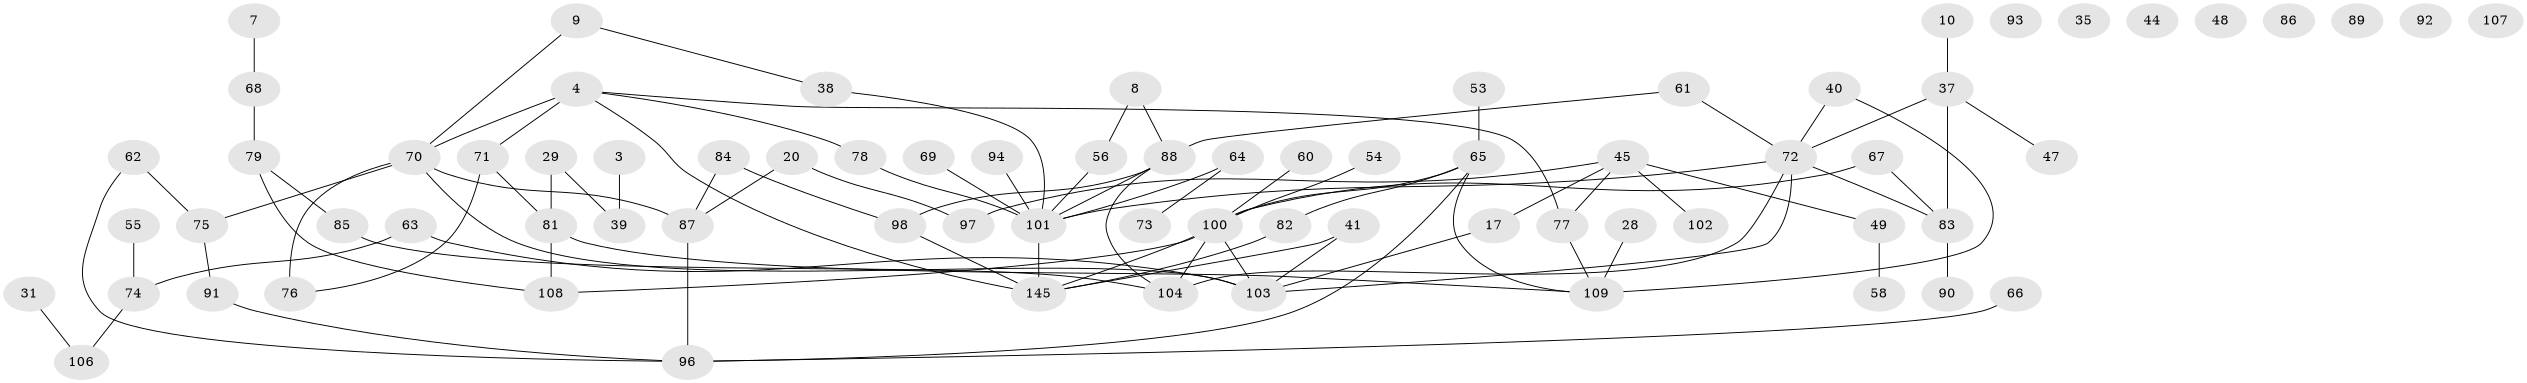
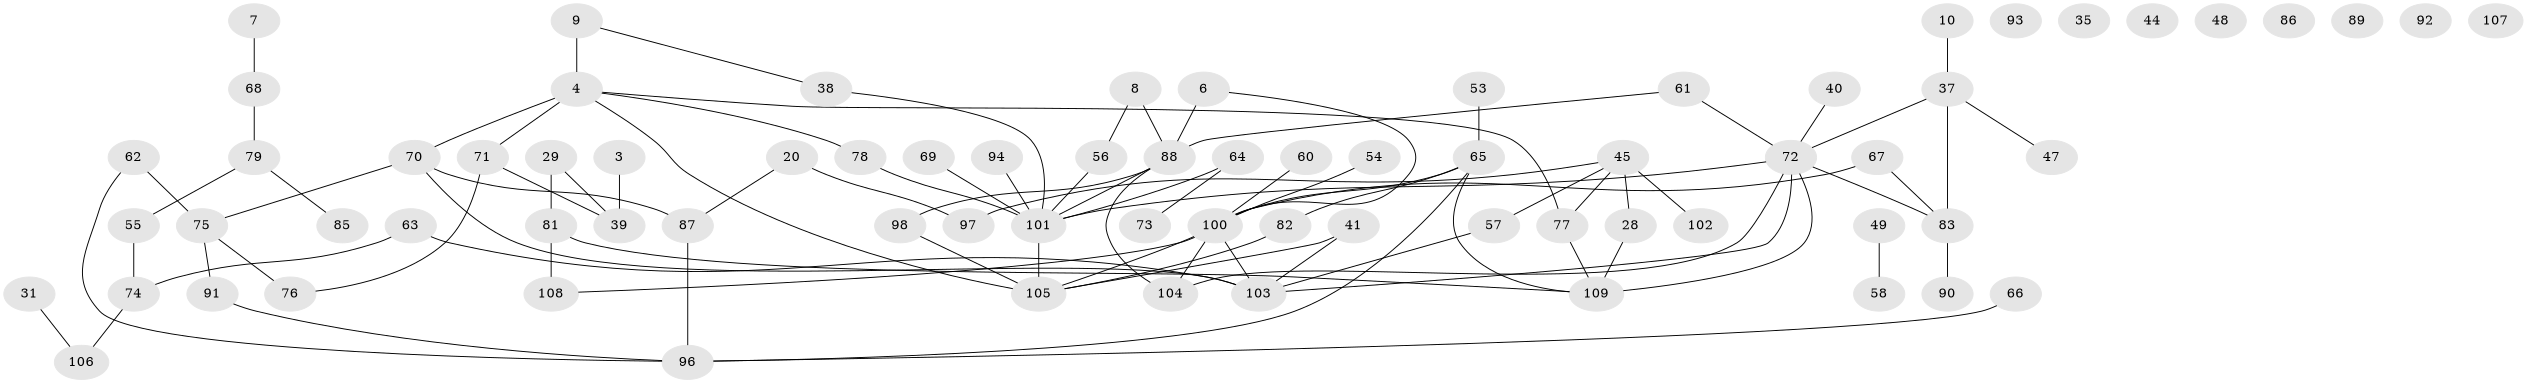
(496, 89) -> (577, 55)
none -> (1204, 89)
(724, 157) -> none
(1751, 192) -> (1627, 196)
(521, 195) -> (537, 185)
(319, 197) -> (243, 258)
(1494, 226) -> (1494, 226)
(1912, 264) -> (1753, 268)
(373, 266) -> (194, 192)
(753, 268) -> none
(1039, 294) -> (1039, 294)
